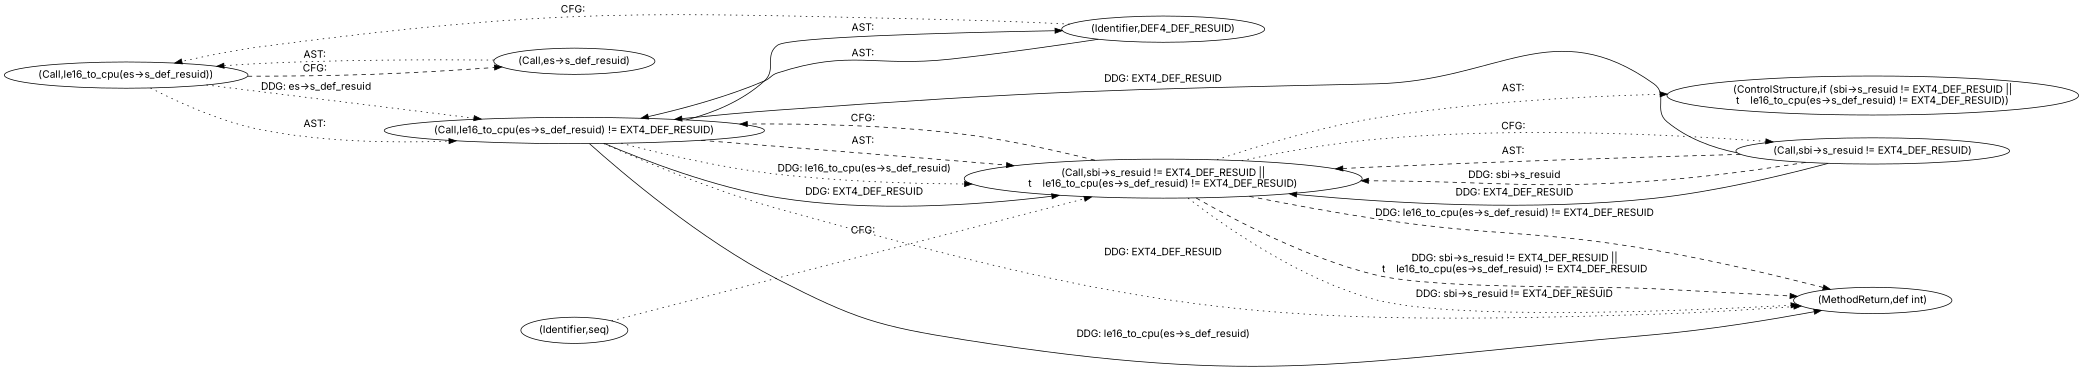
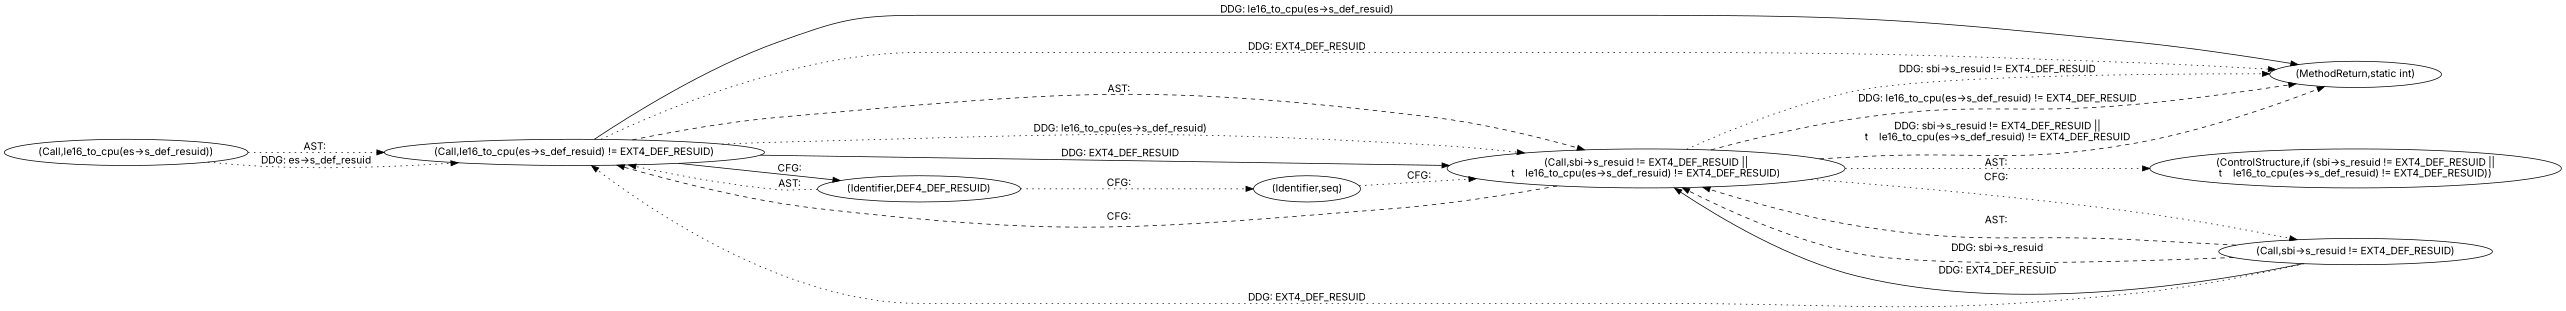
(624, 15) -> (1133, 189)
(864, 28) -> (791, 169)
(869, 60) -> (726, 183)
(574, 61) -> none
(1232, 87) -> (1436, 303)
(1873, 300) -> (2356, 74)
